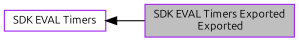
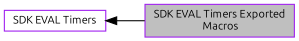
(220, 21) -> (220, 21)
